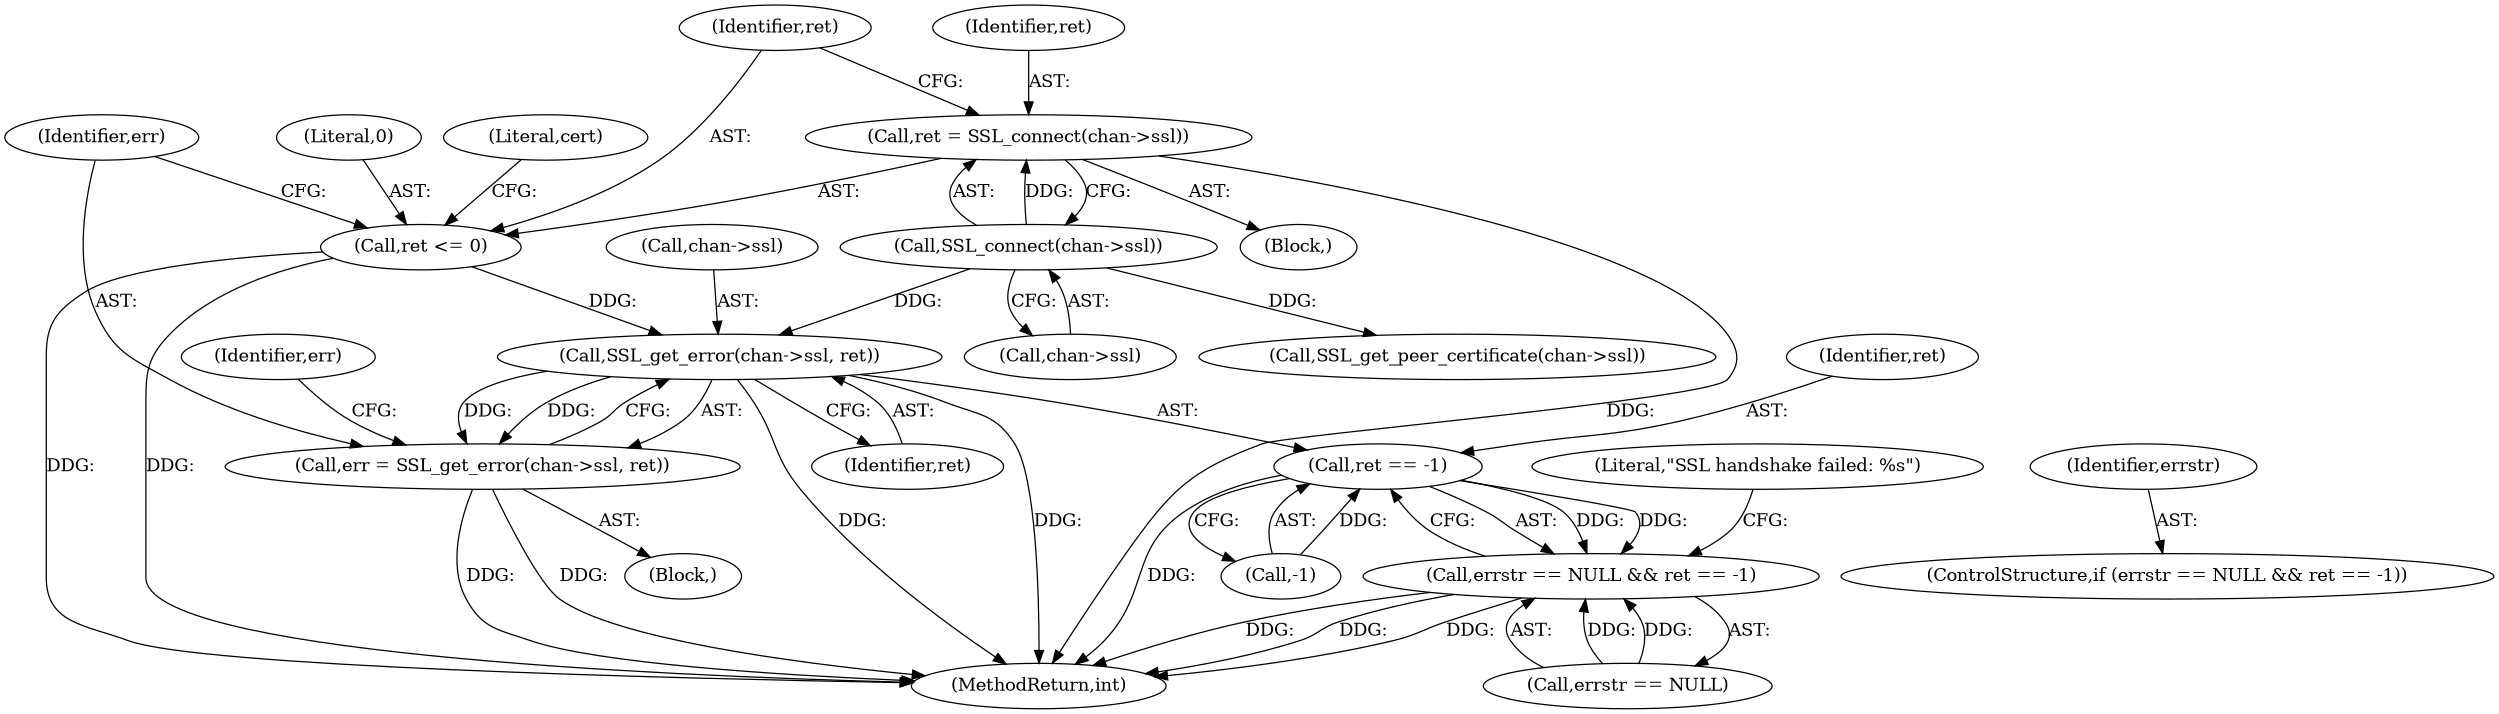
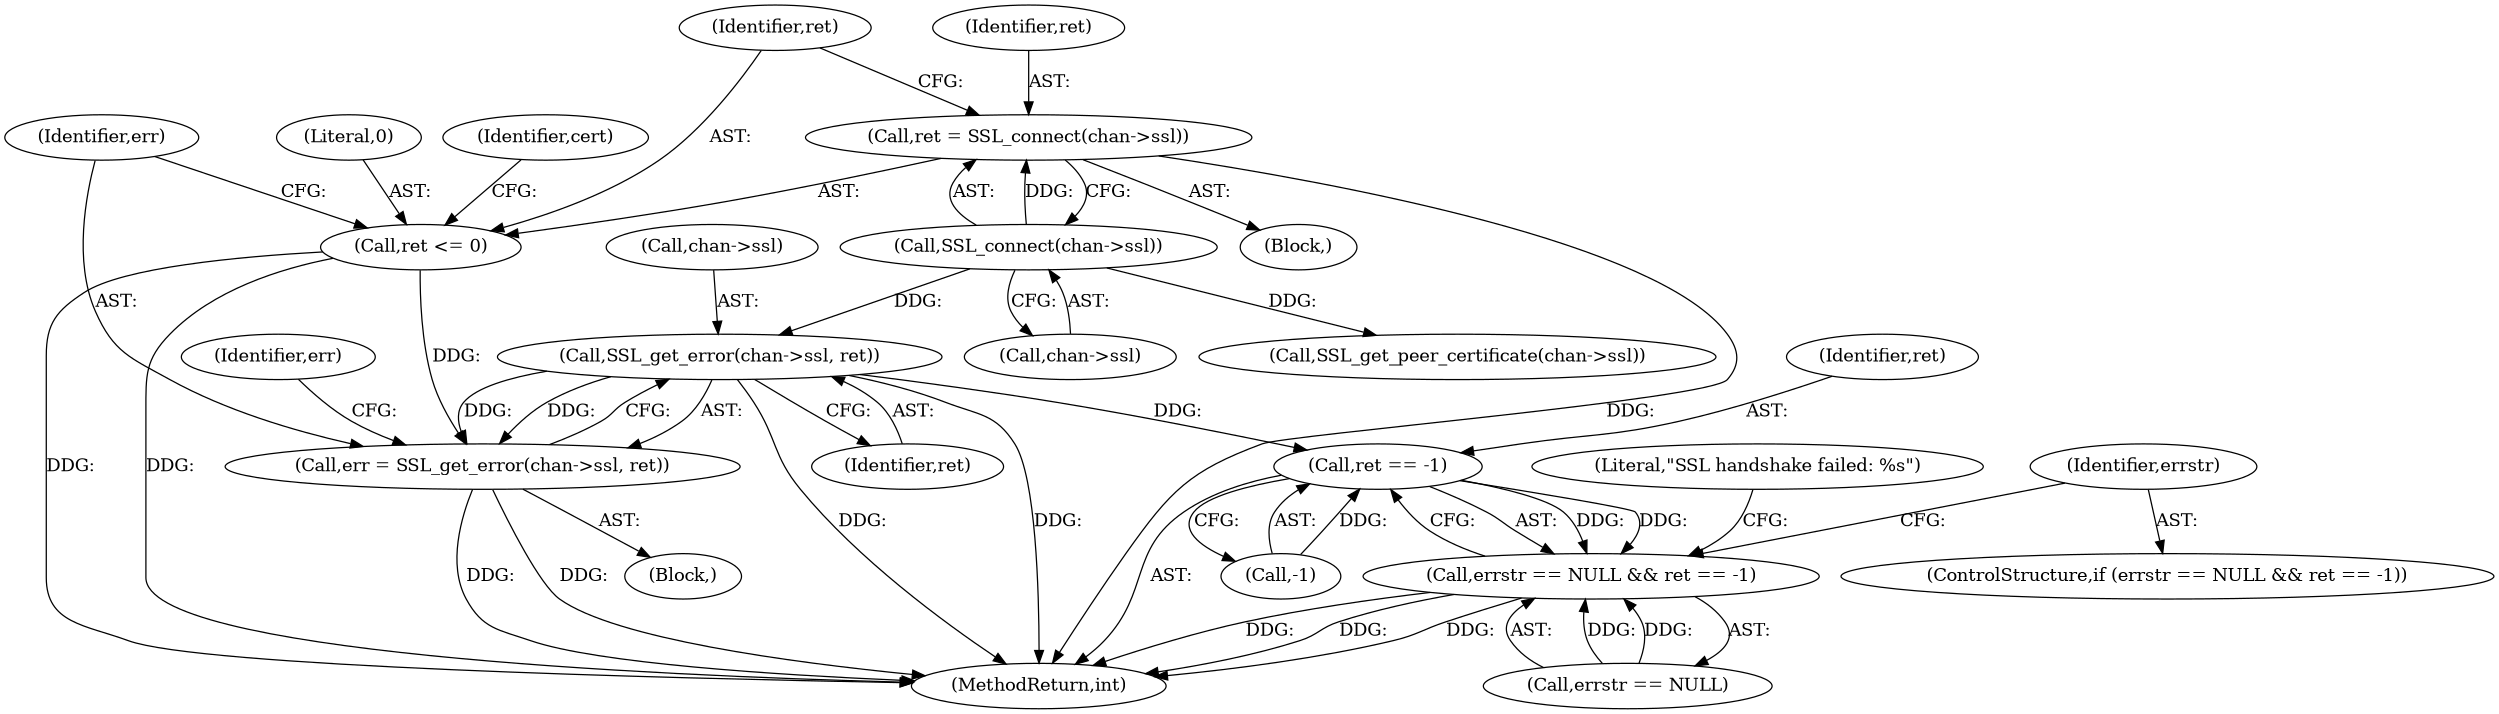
(546, 137) -> (546, 137)
(561, 299) -> (427, 355)
(1181, 412) -> (1181, 412)
none -> (1884, 518)
(1174, 576) -> (1174, 576)
